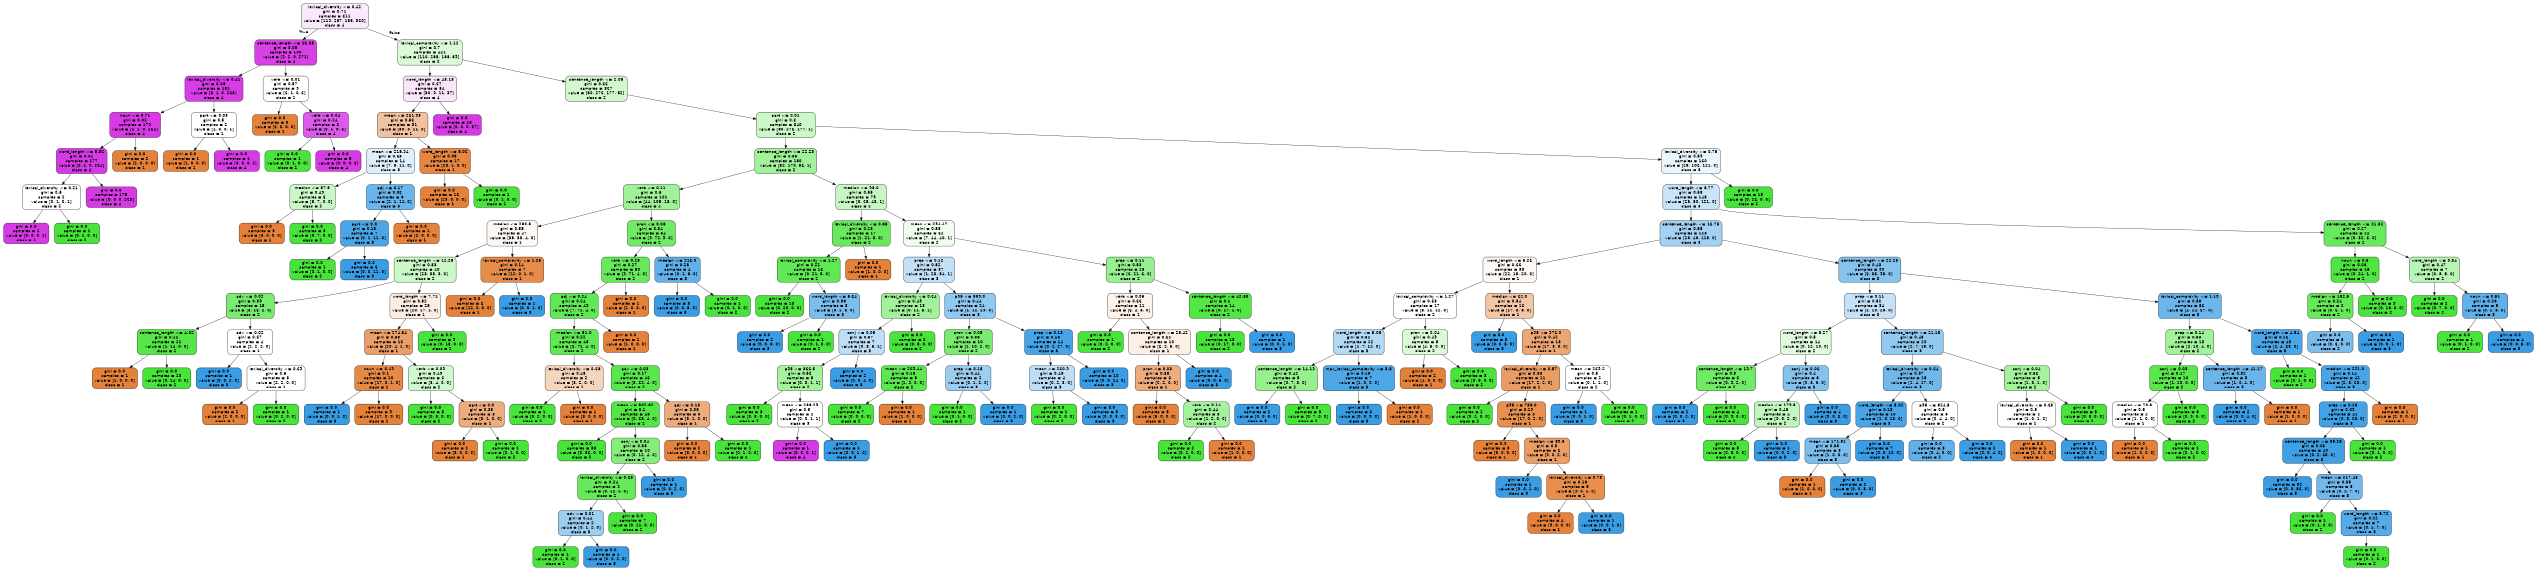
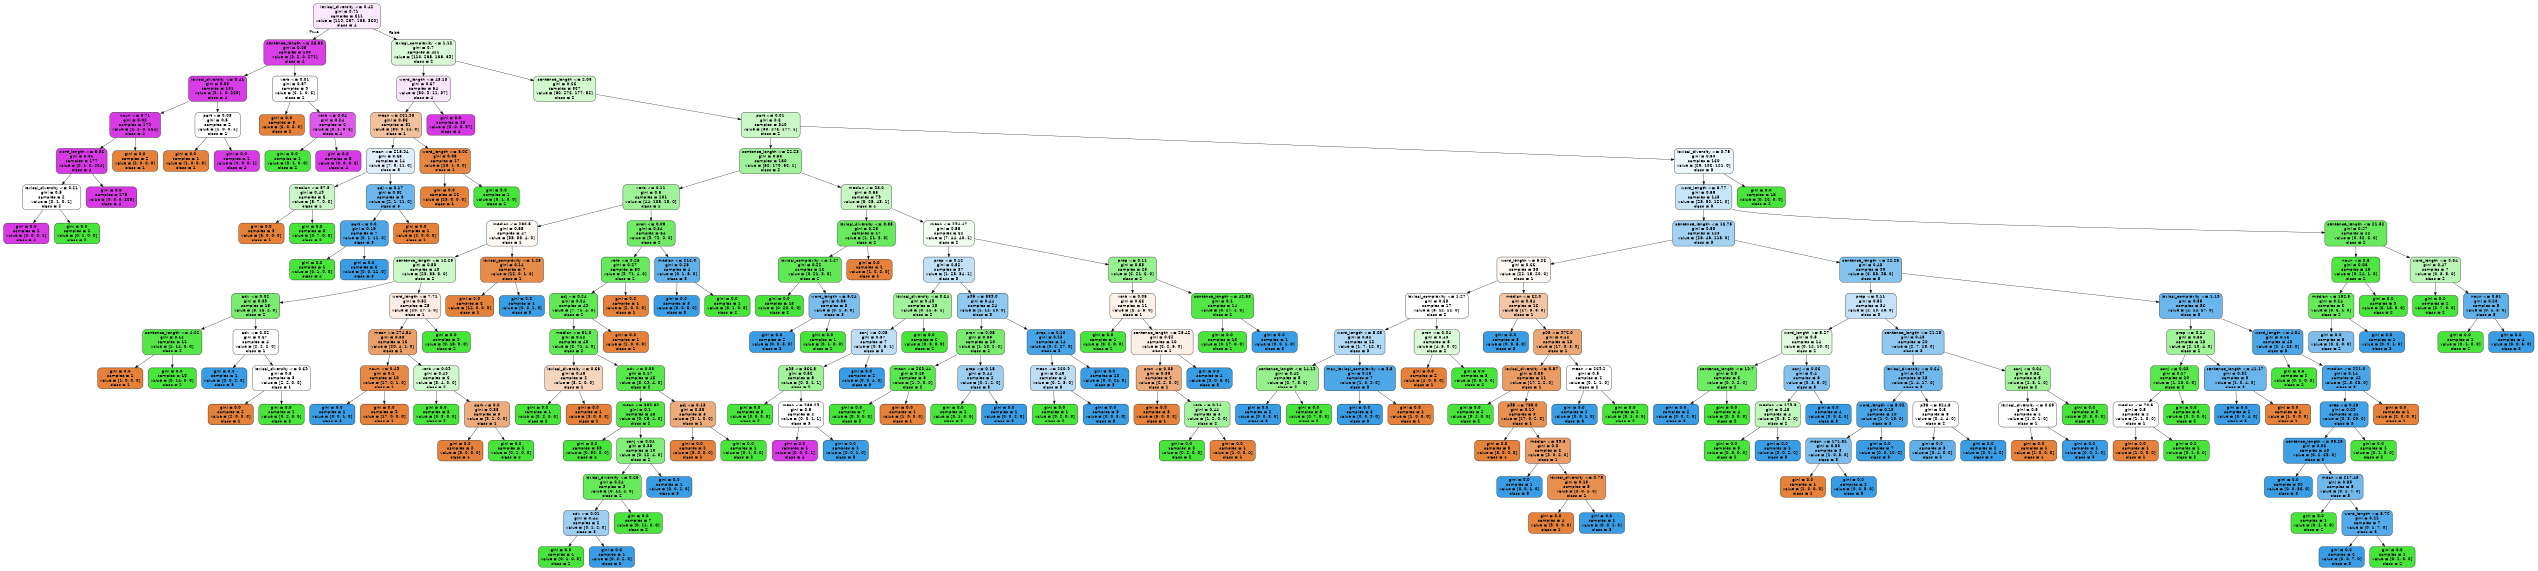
none -> (2342, 557)
